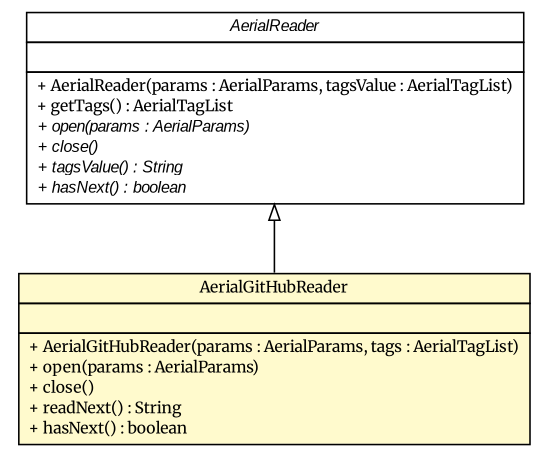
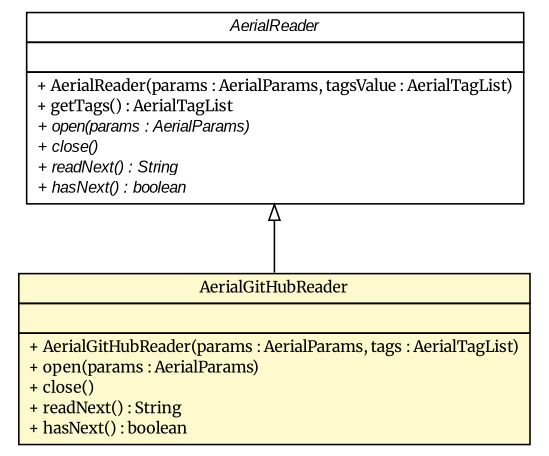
(111, 168) -> (108, 168)
